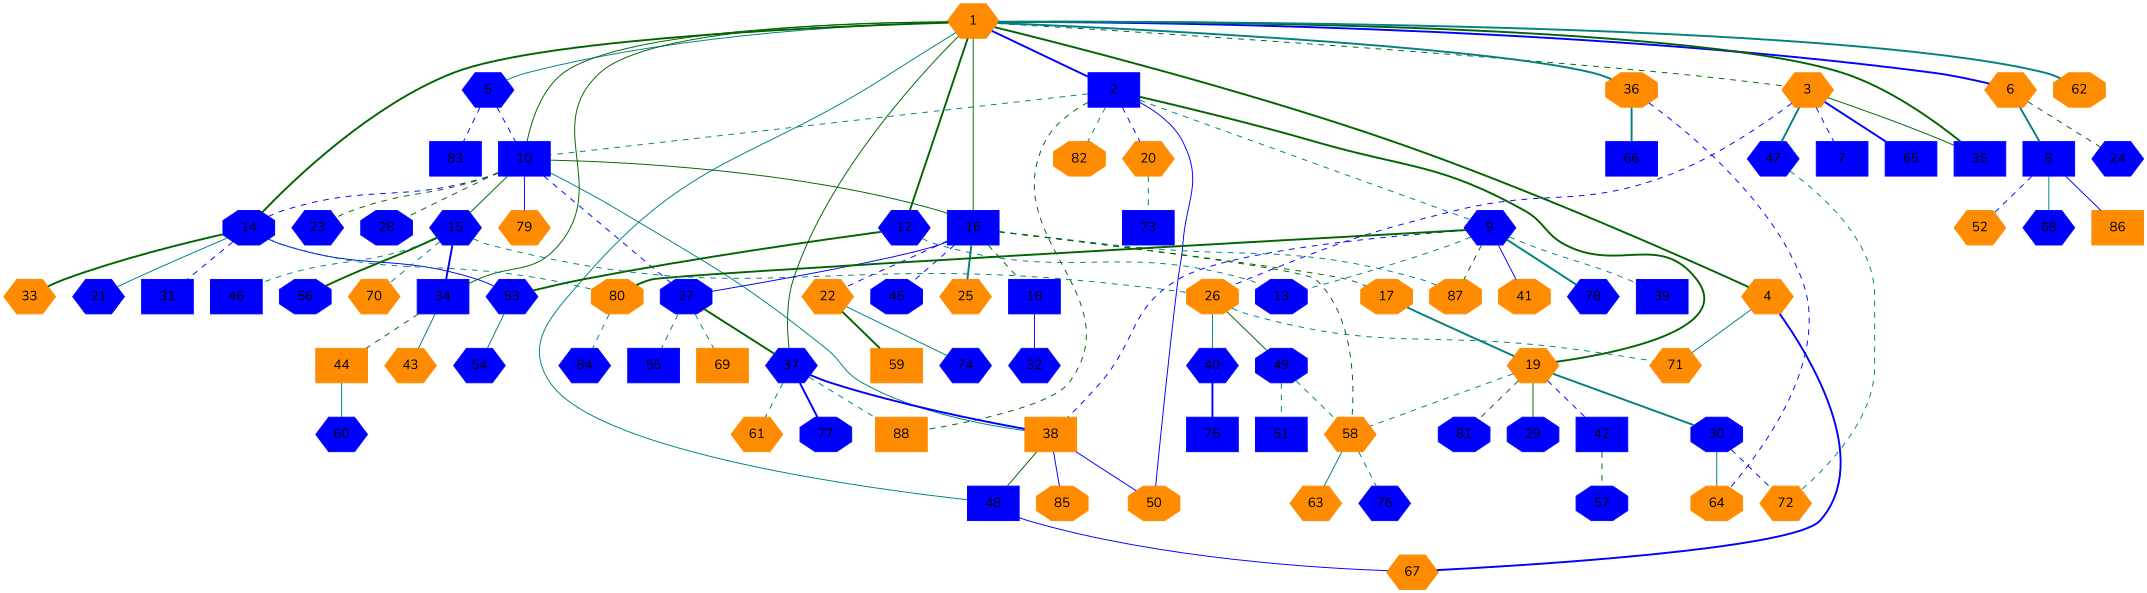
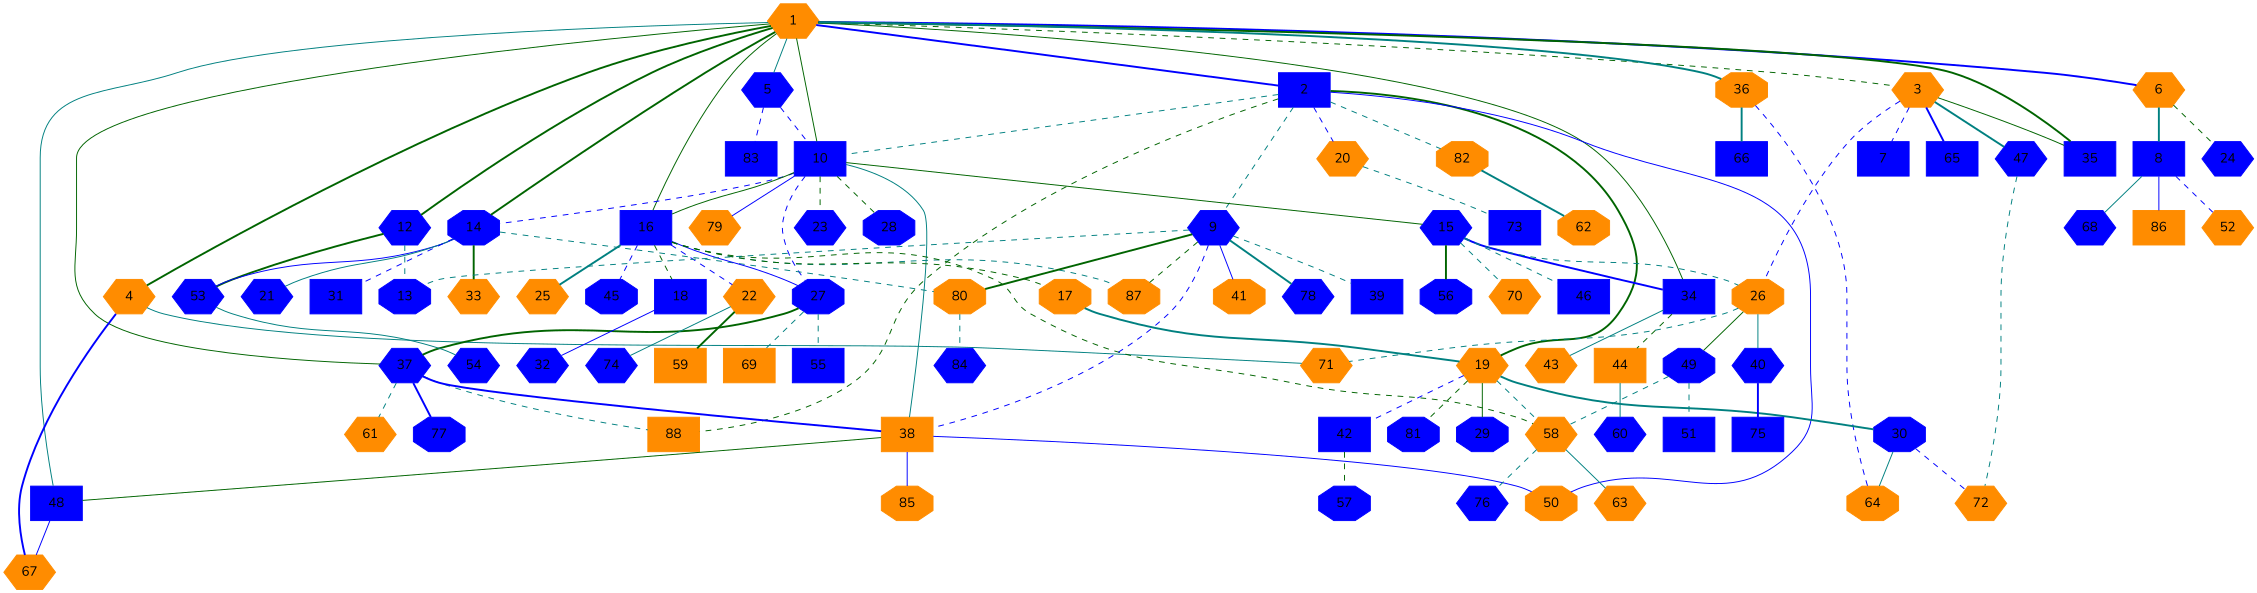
(1584, 31) -> (1523, 193)
